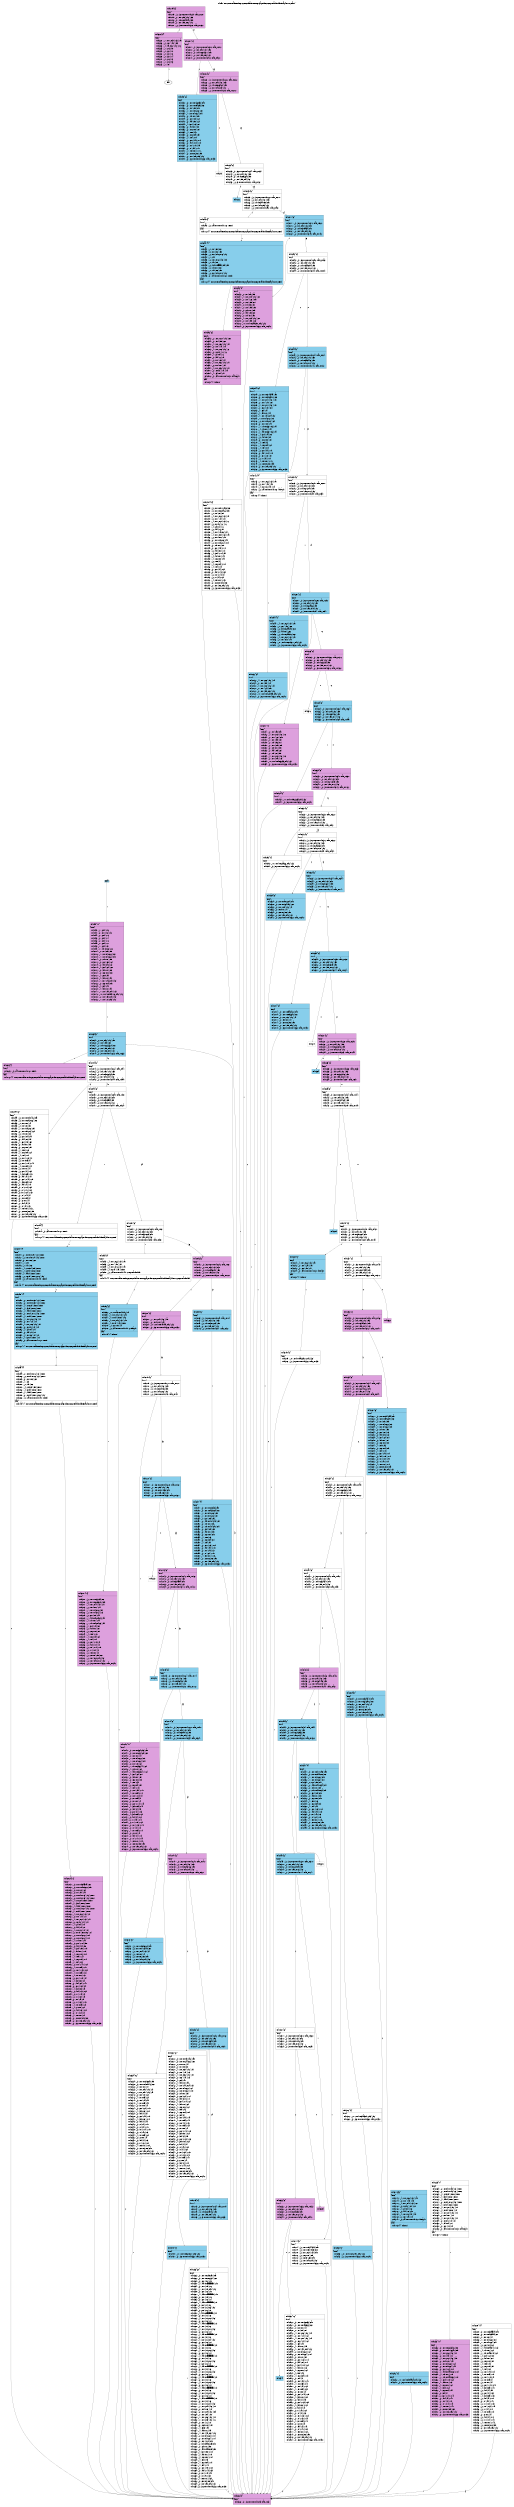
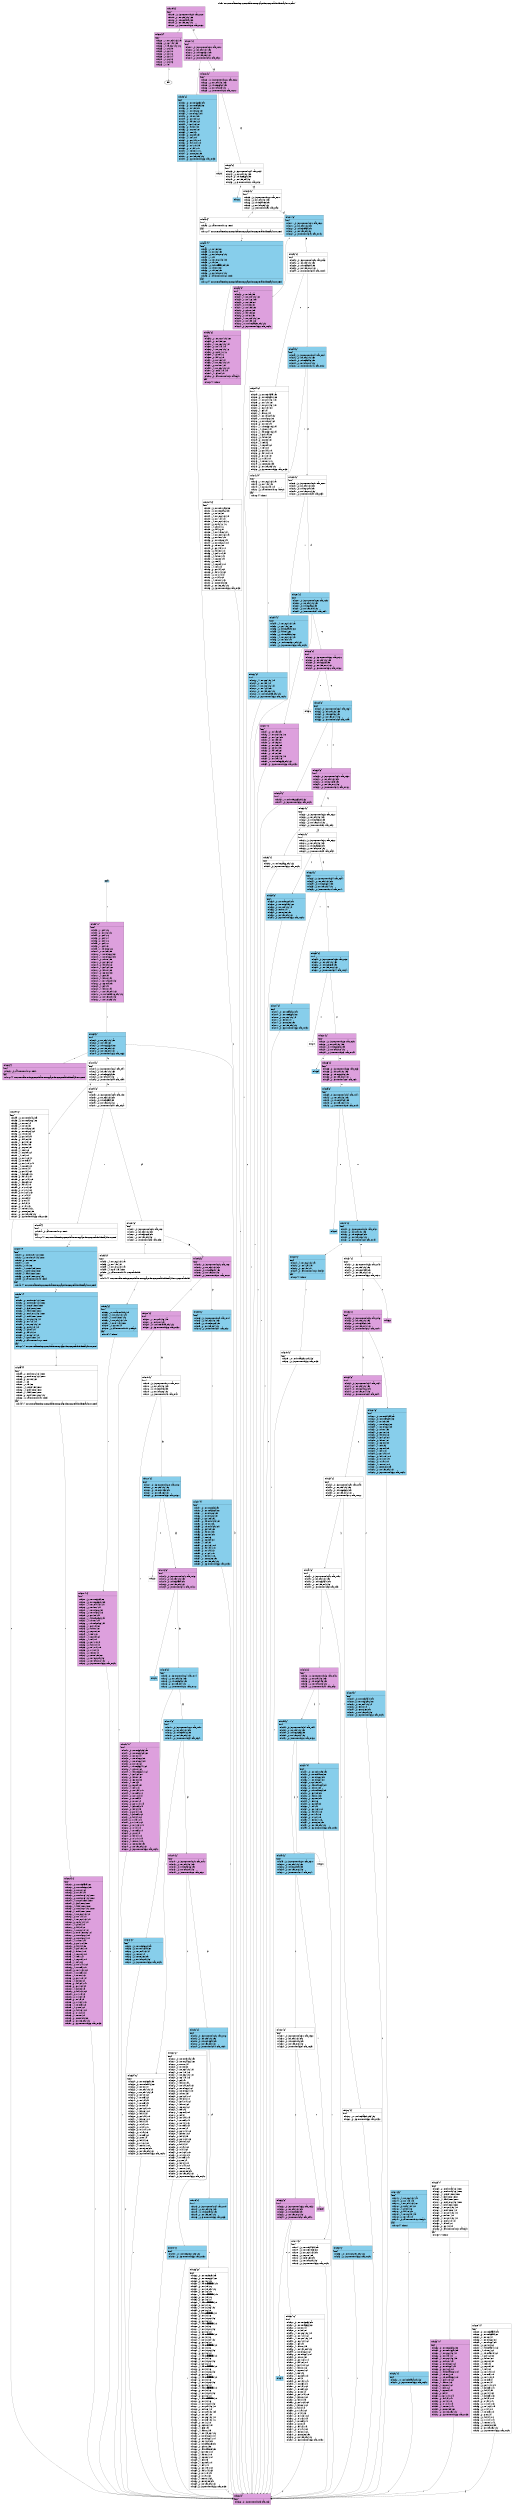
(269, 429) -> (269, 429)
(341, 1097) -> (341, 1097)
(359, 1232) -> (359, 1232)
